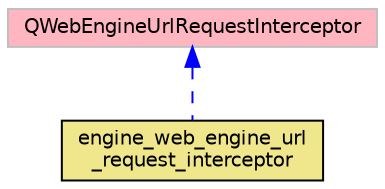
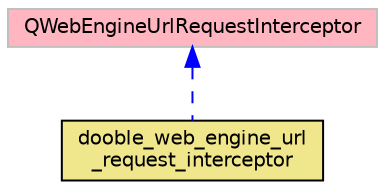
(192, 151) -> (192, 151)
